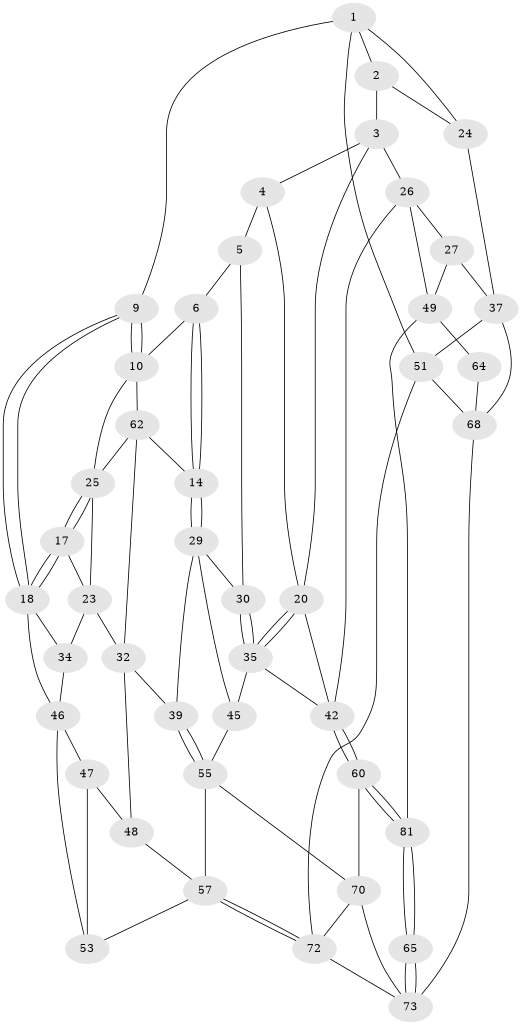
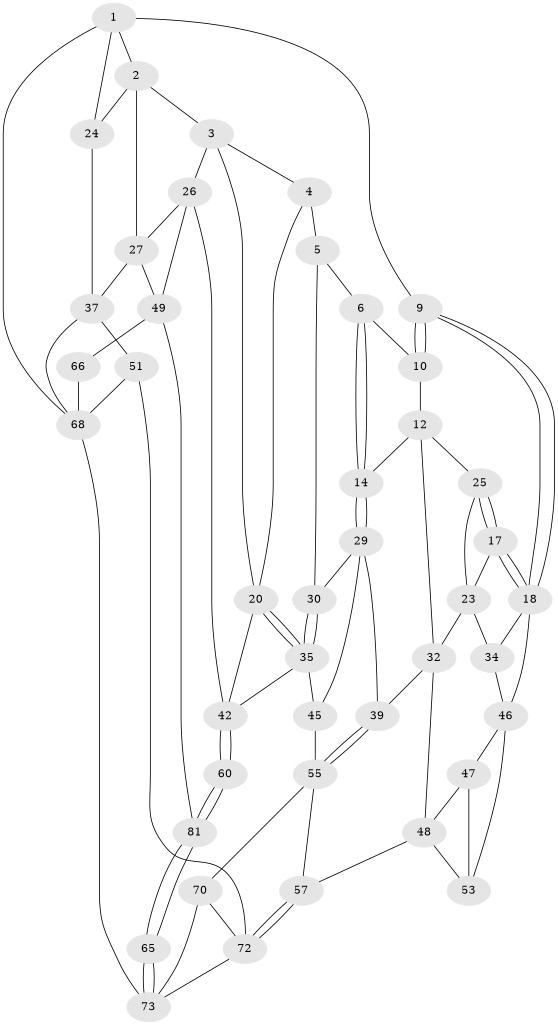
none -> (137, 163)
(356, 197) -> (3, 209)
(479, 367) -> (78, 367)
(104, 422) -> none
(137, 425) -> (420, 425)
(359, 833) -> none
(146, 920) -> (447, 862)
